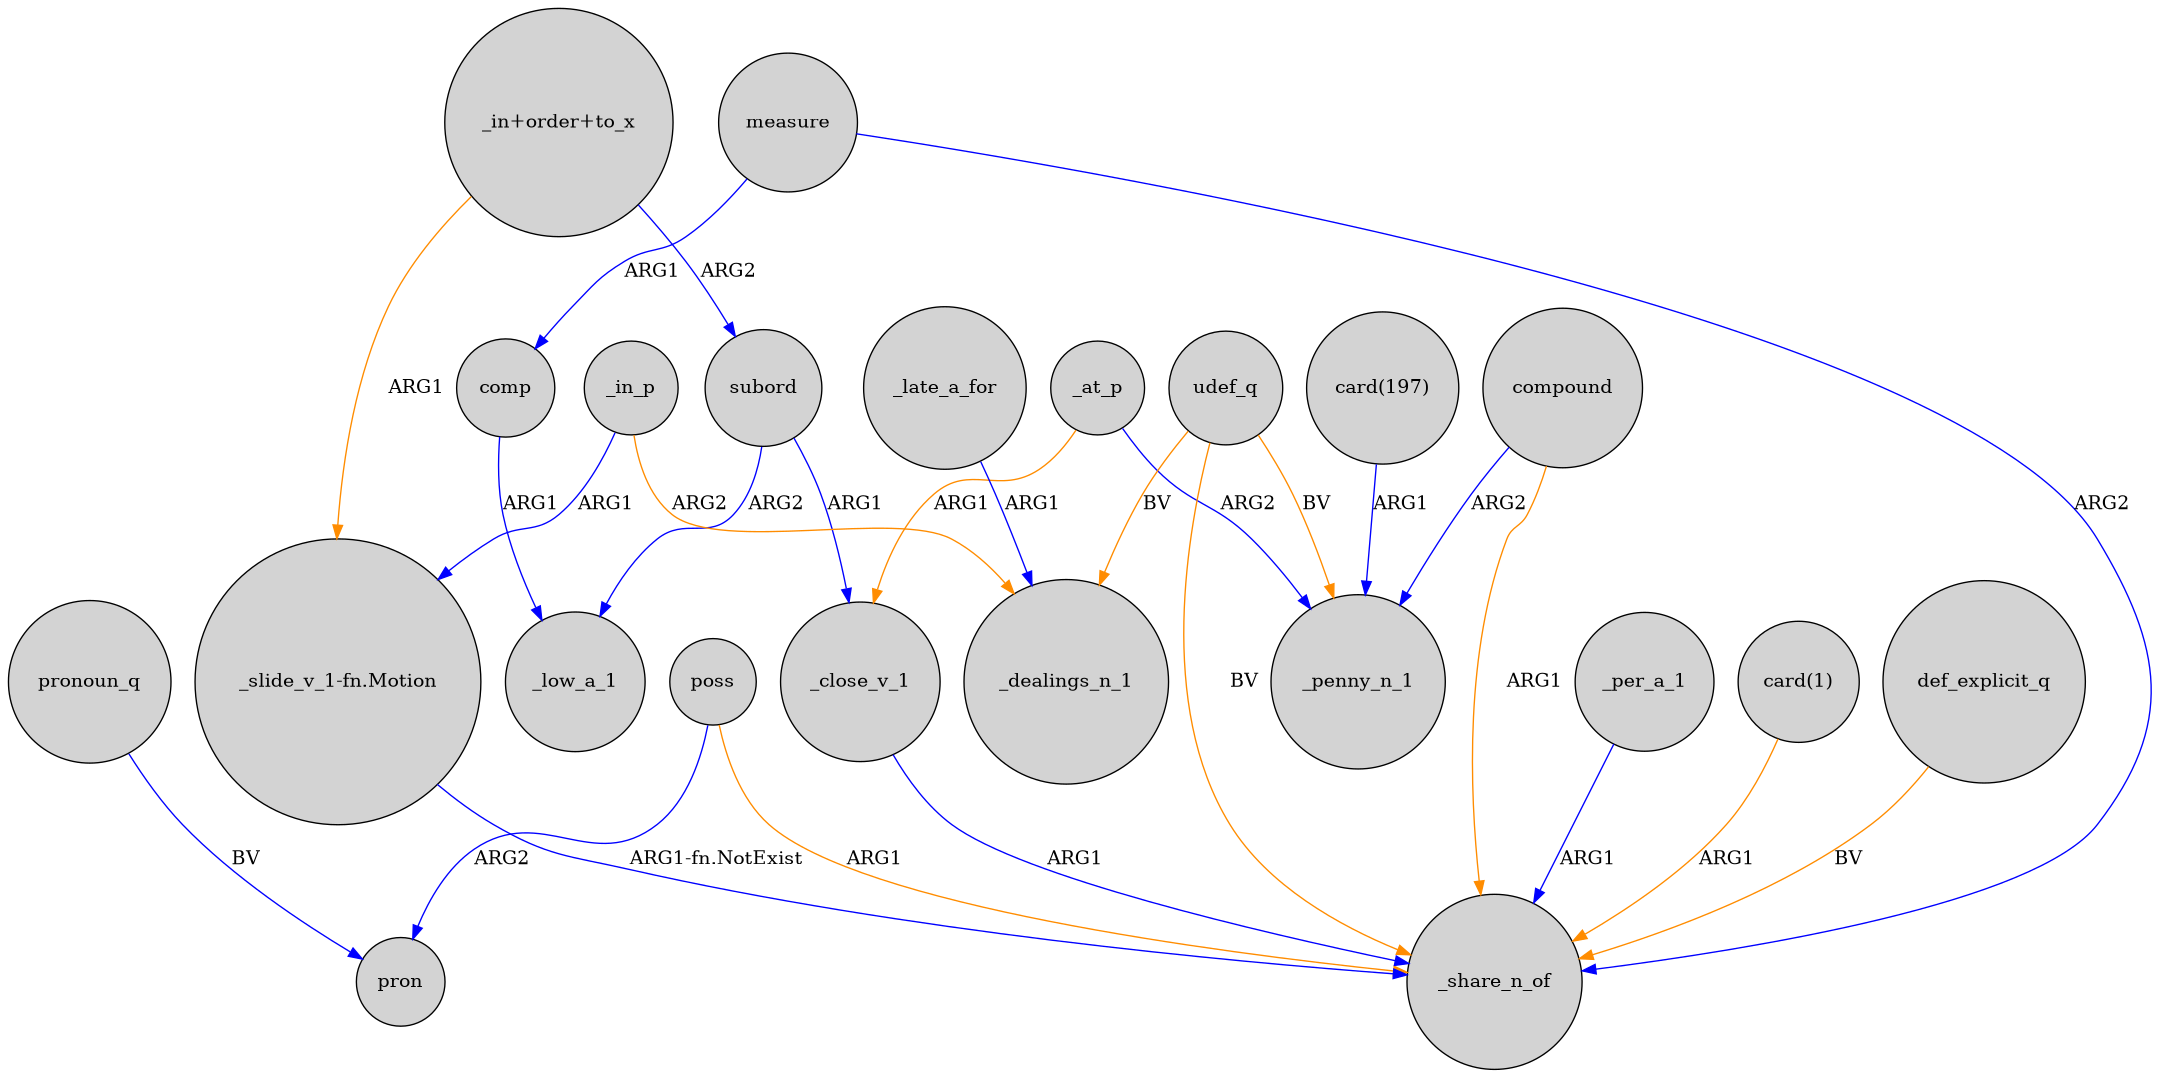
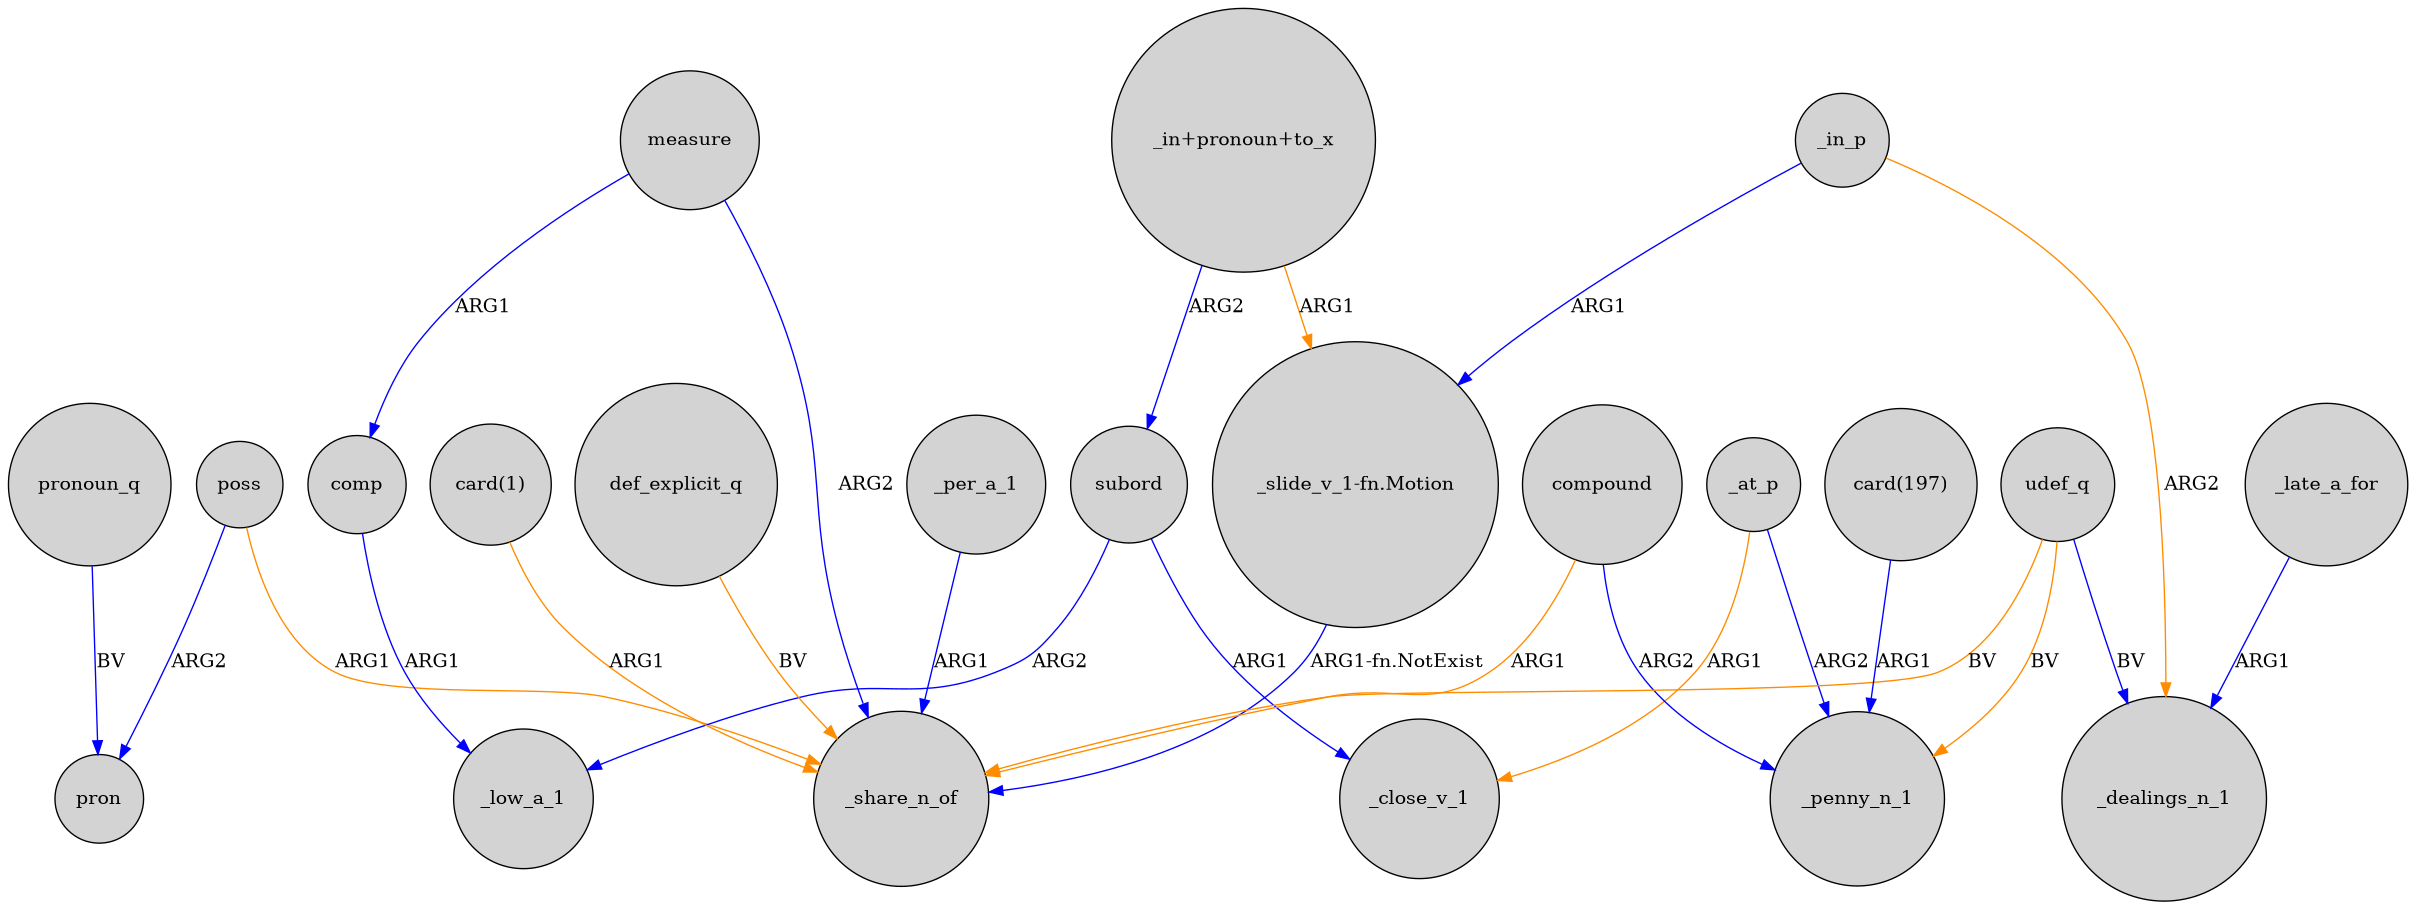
(559, 123) -> (1244, 140)
(1140, 498) -> (2097, 615)
(1124, 894) -> none
